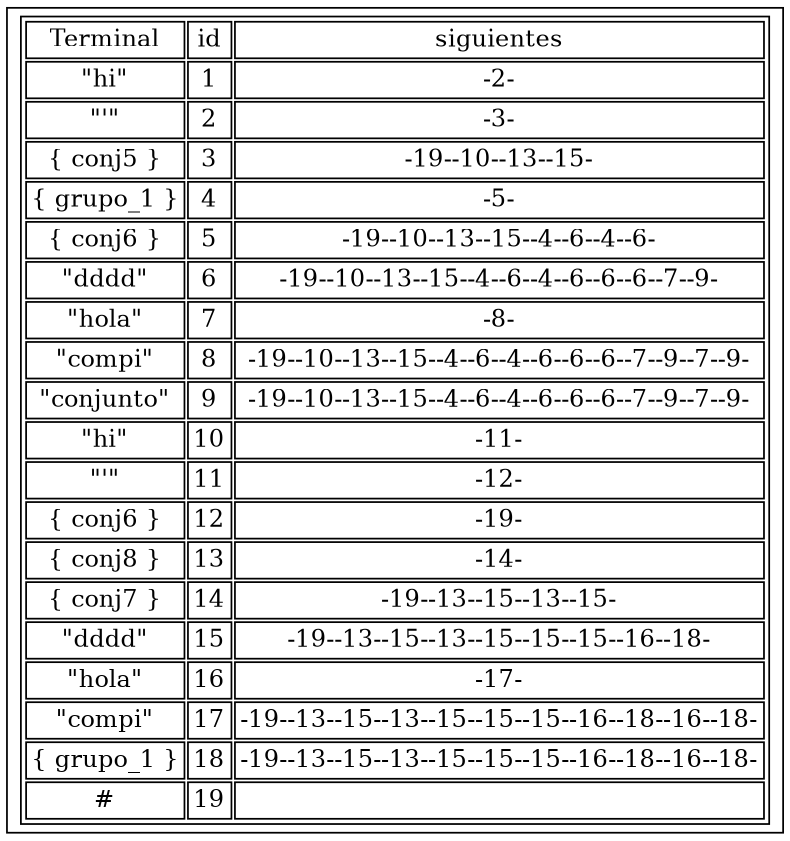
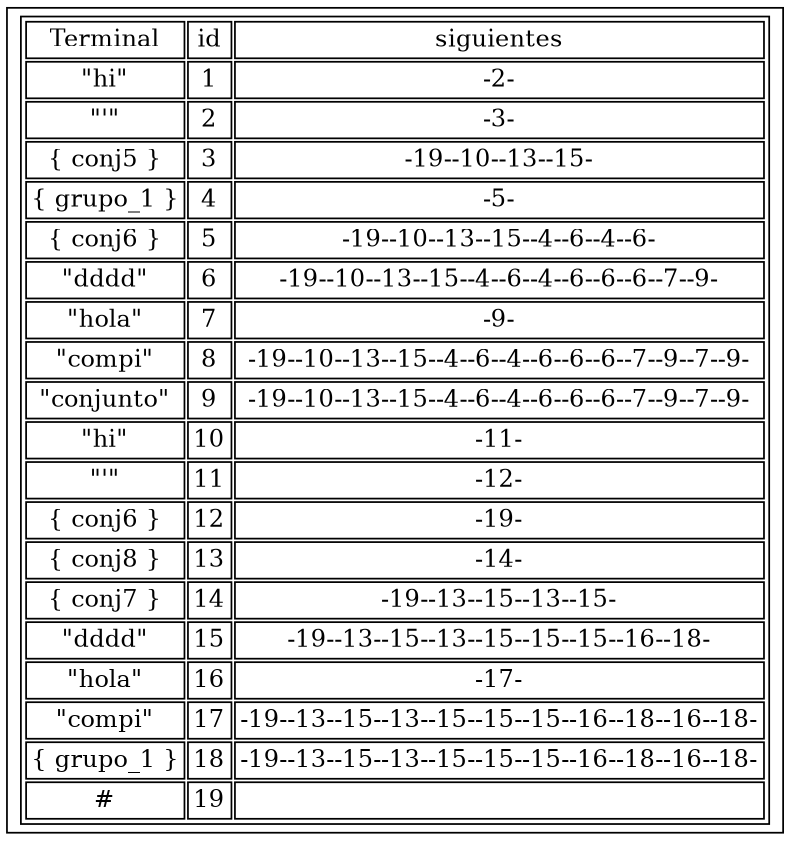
(499, 319) -> (499, 319)
